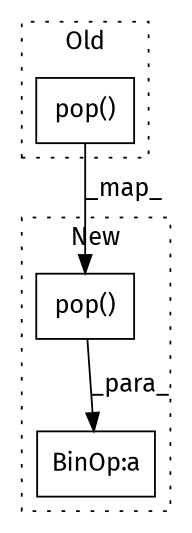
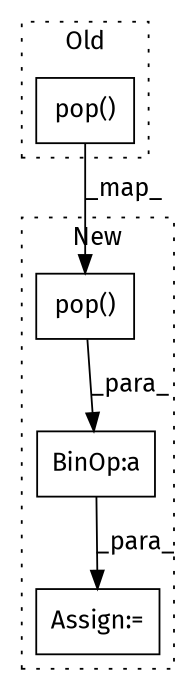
none -> (98, 622)
